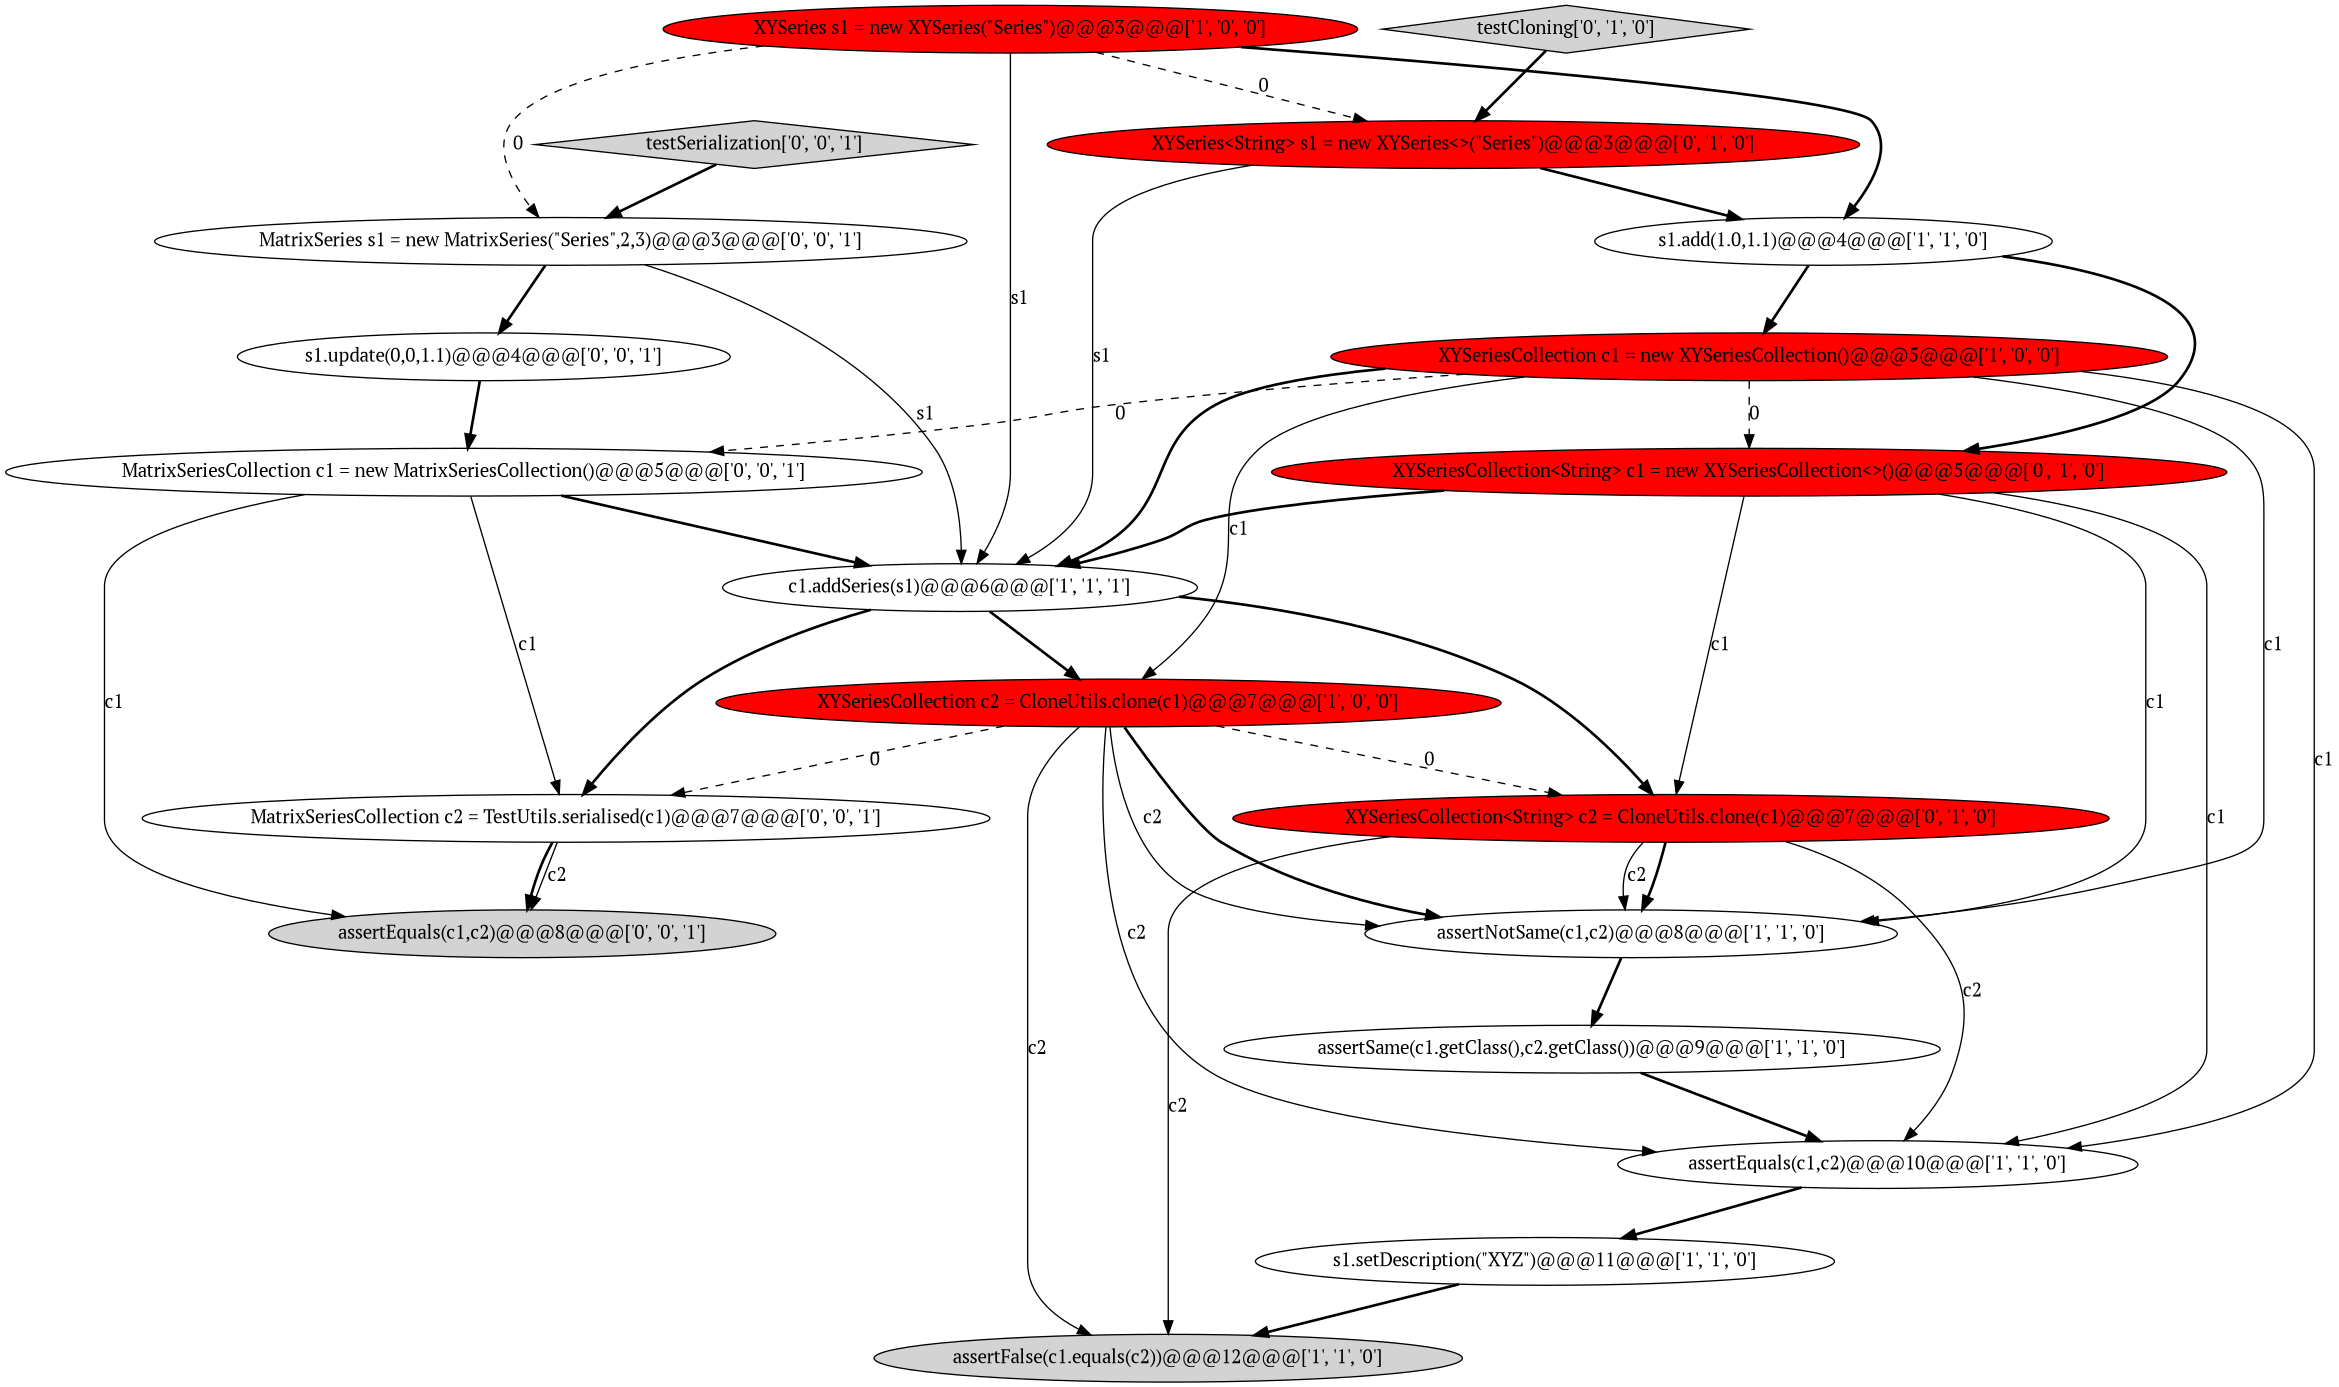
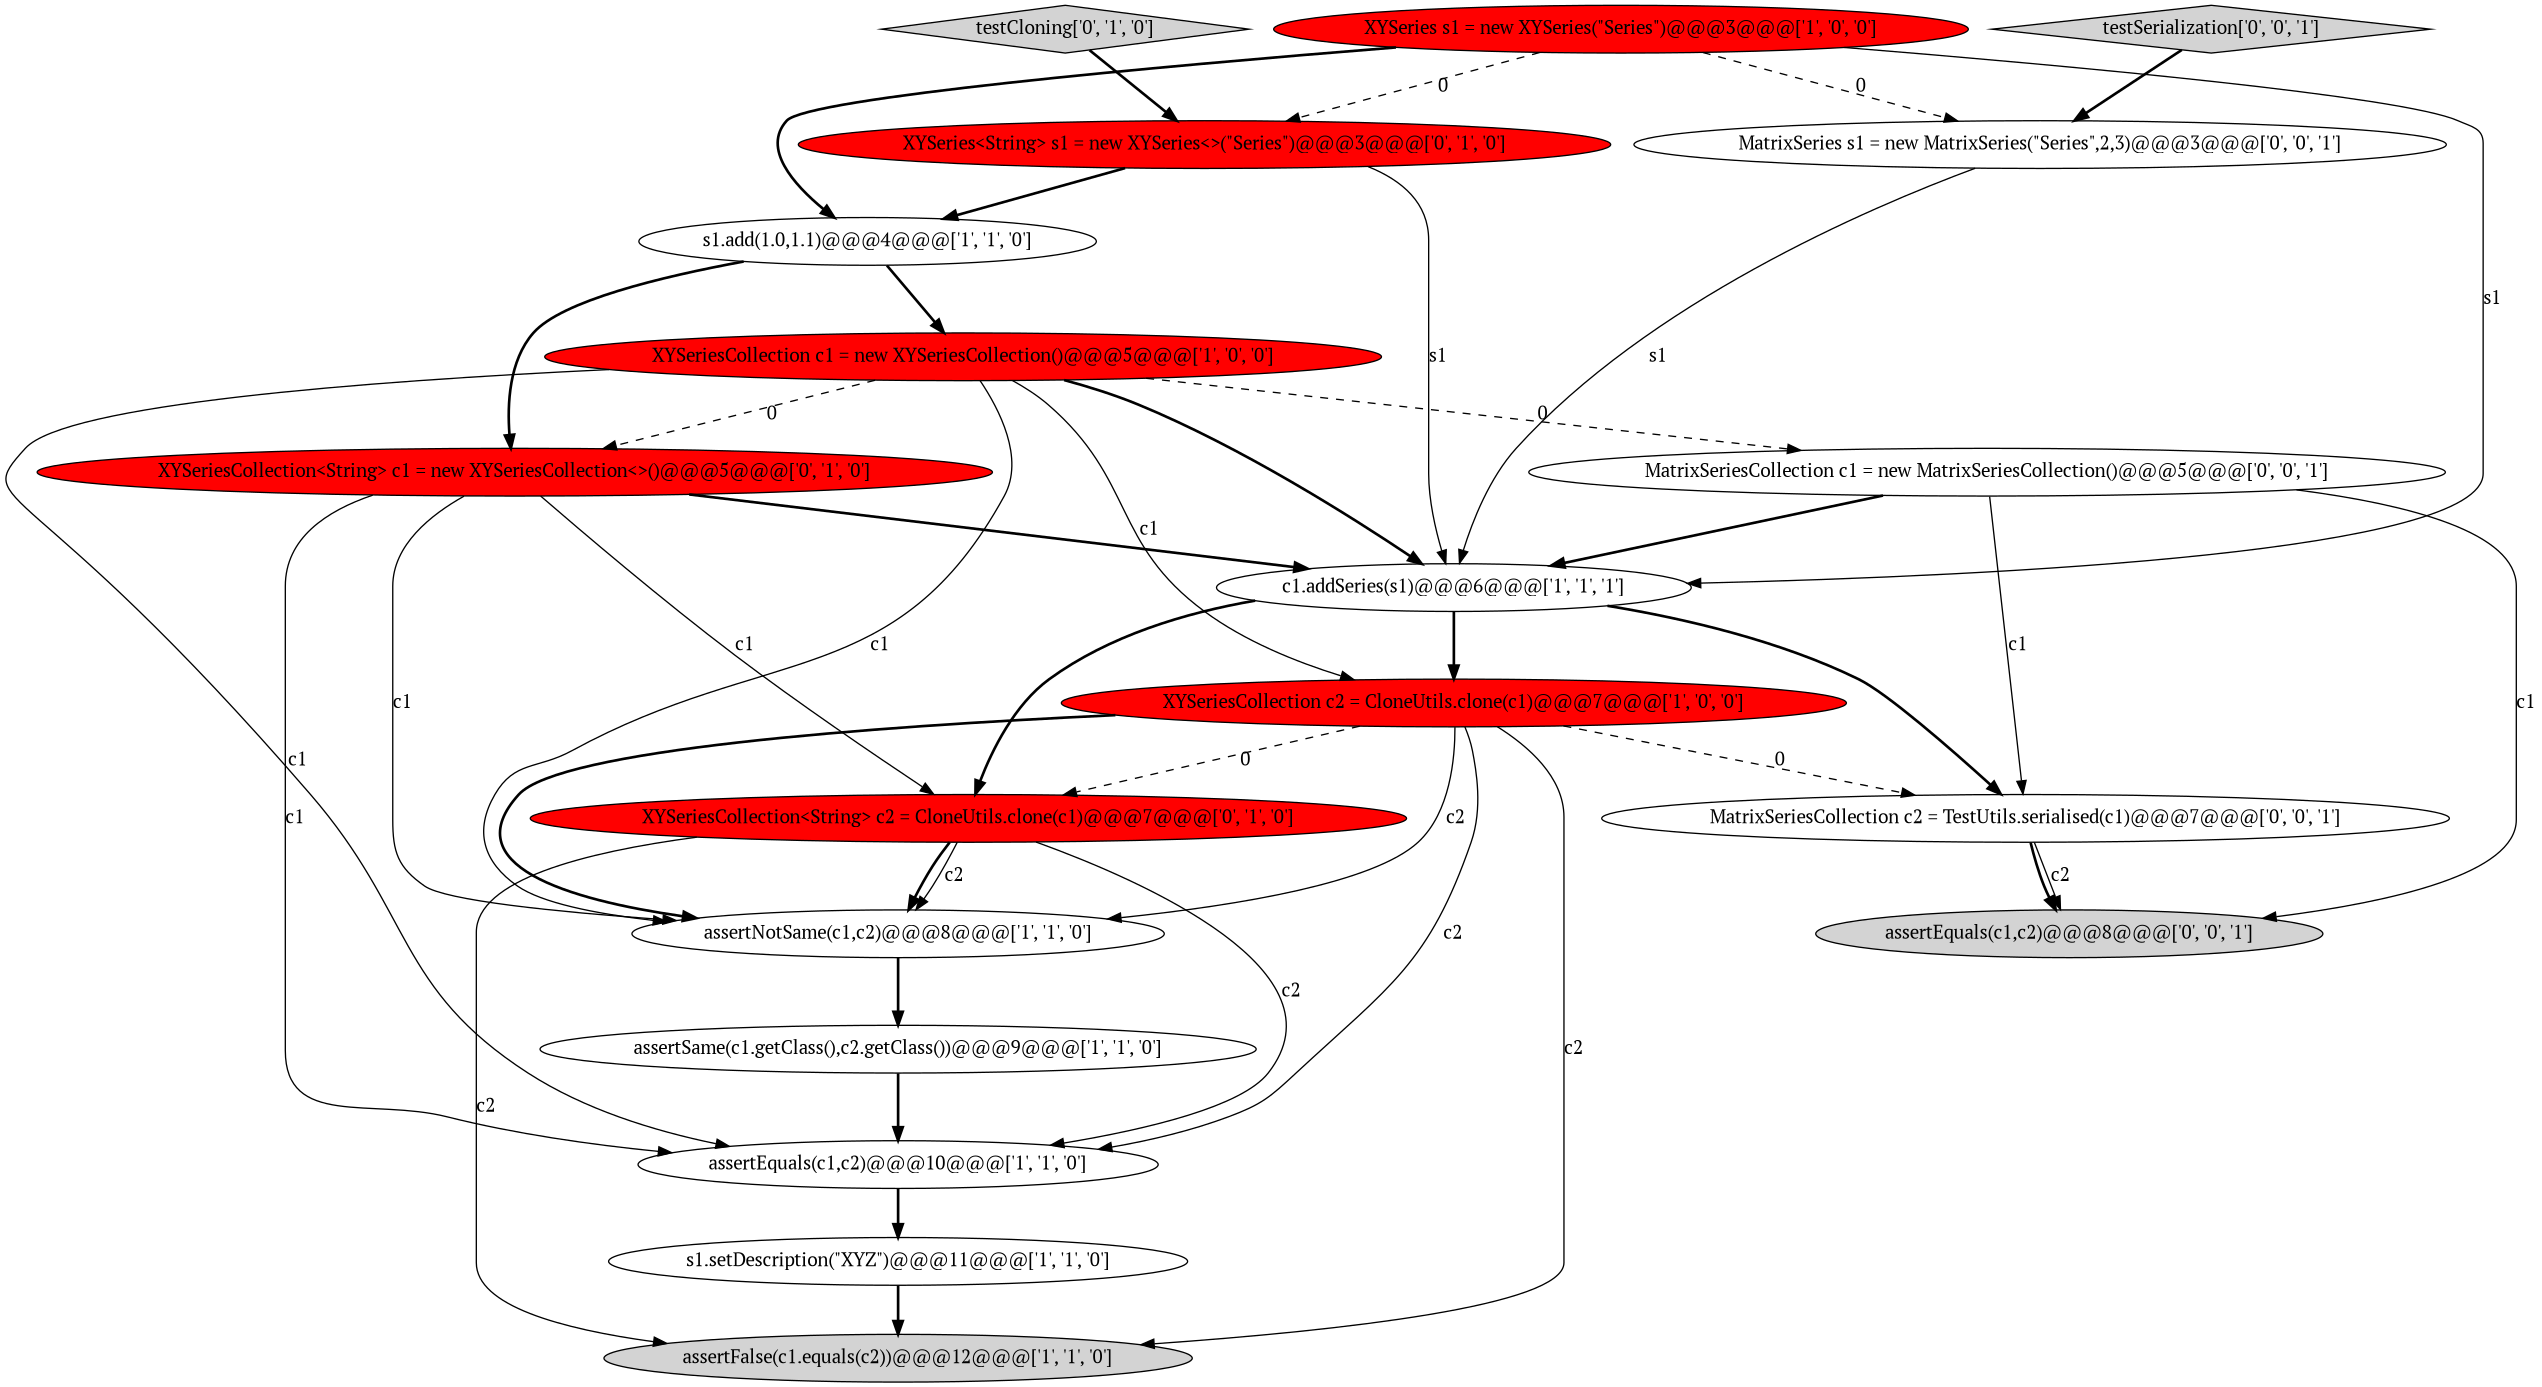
(484, 357) -> none
